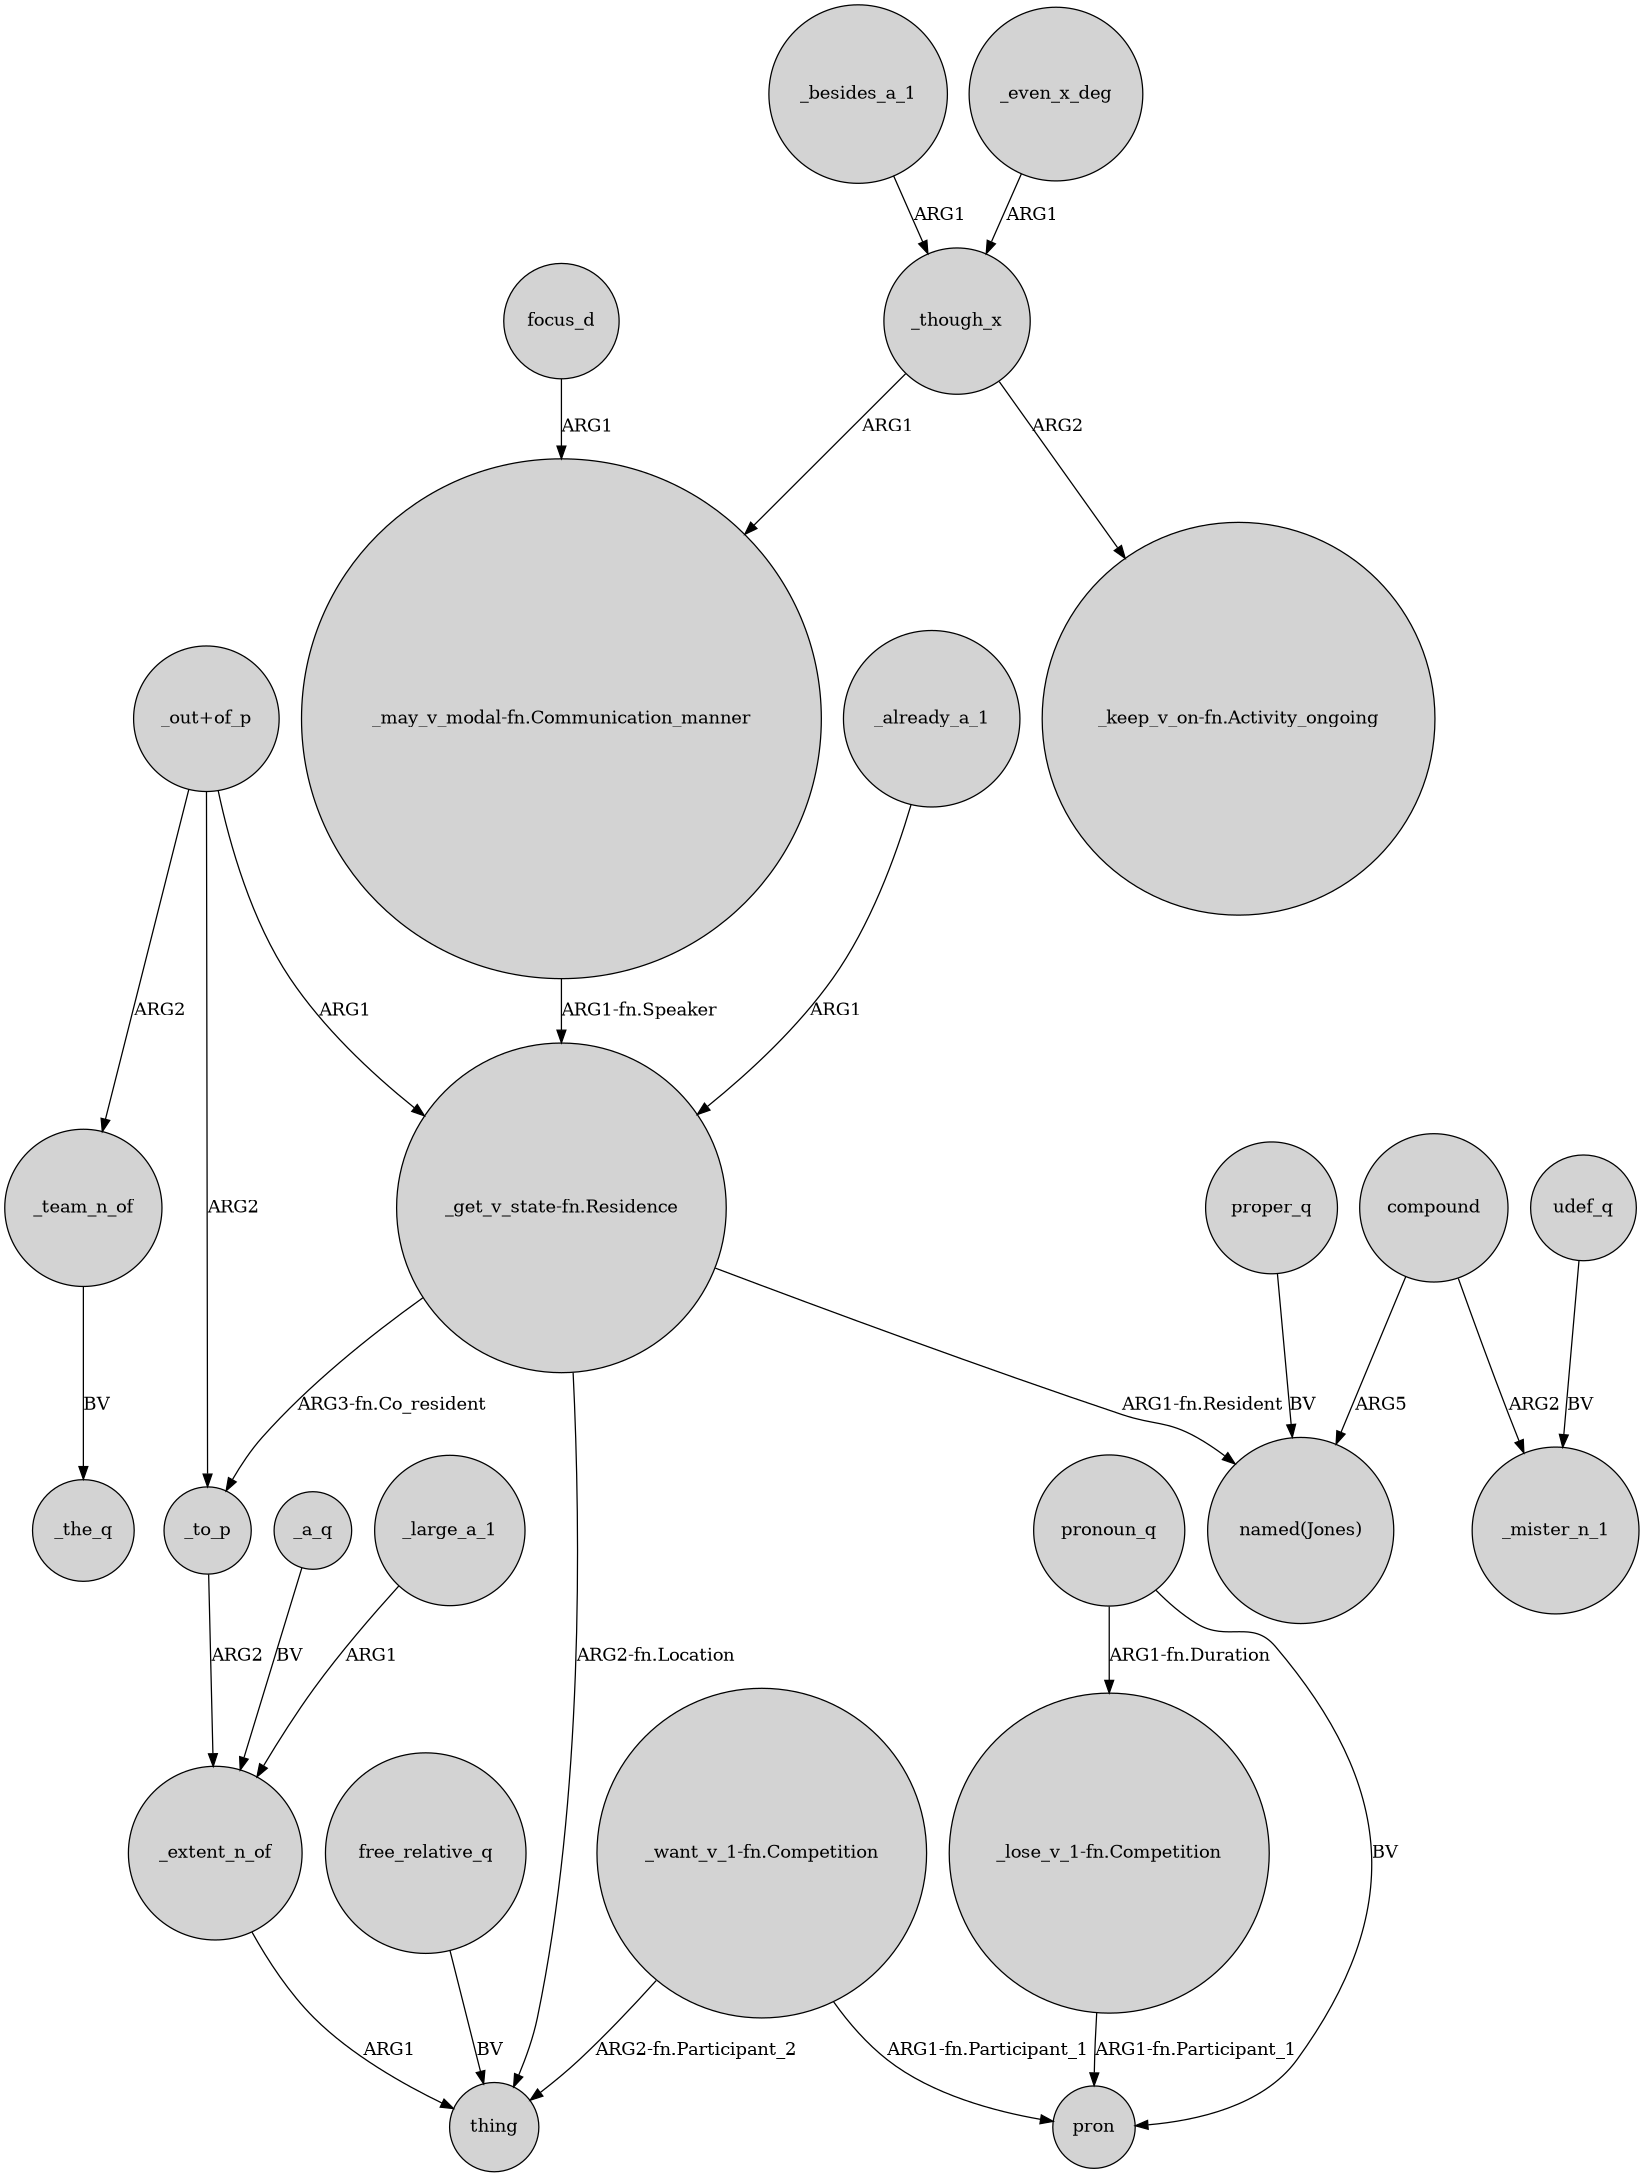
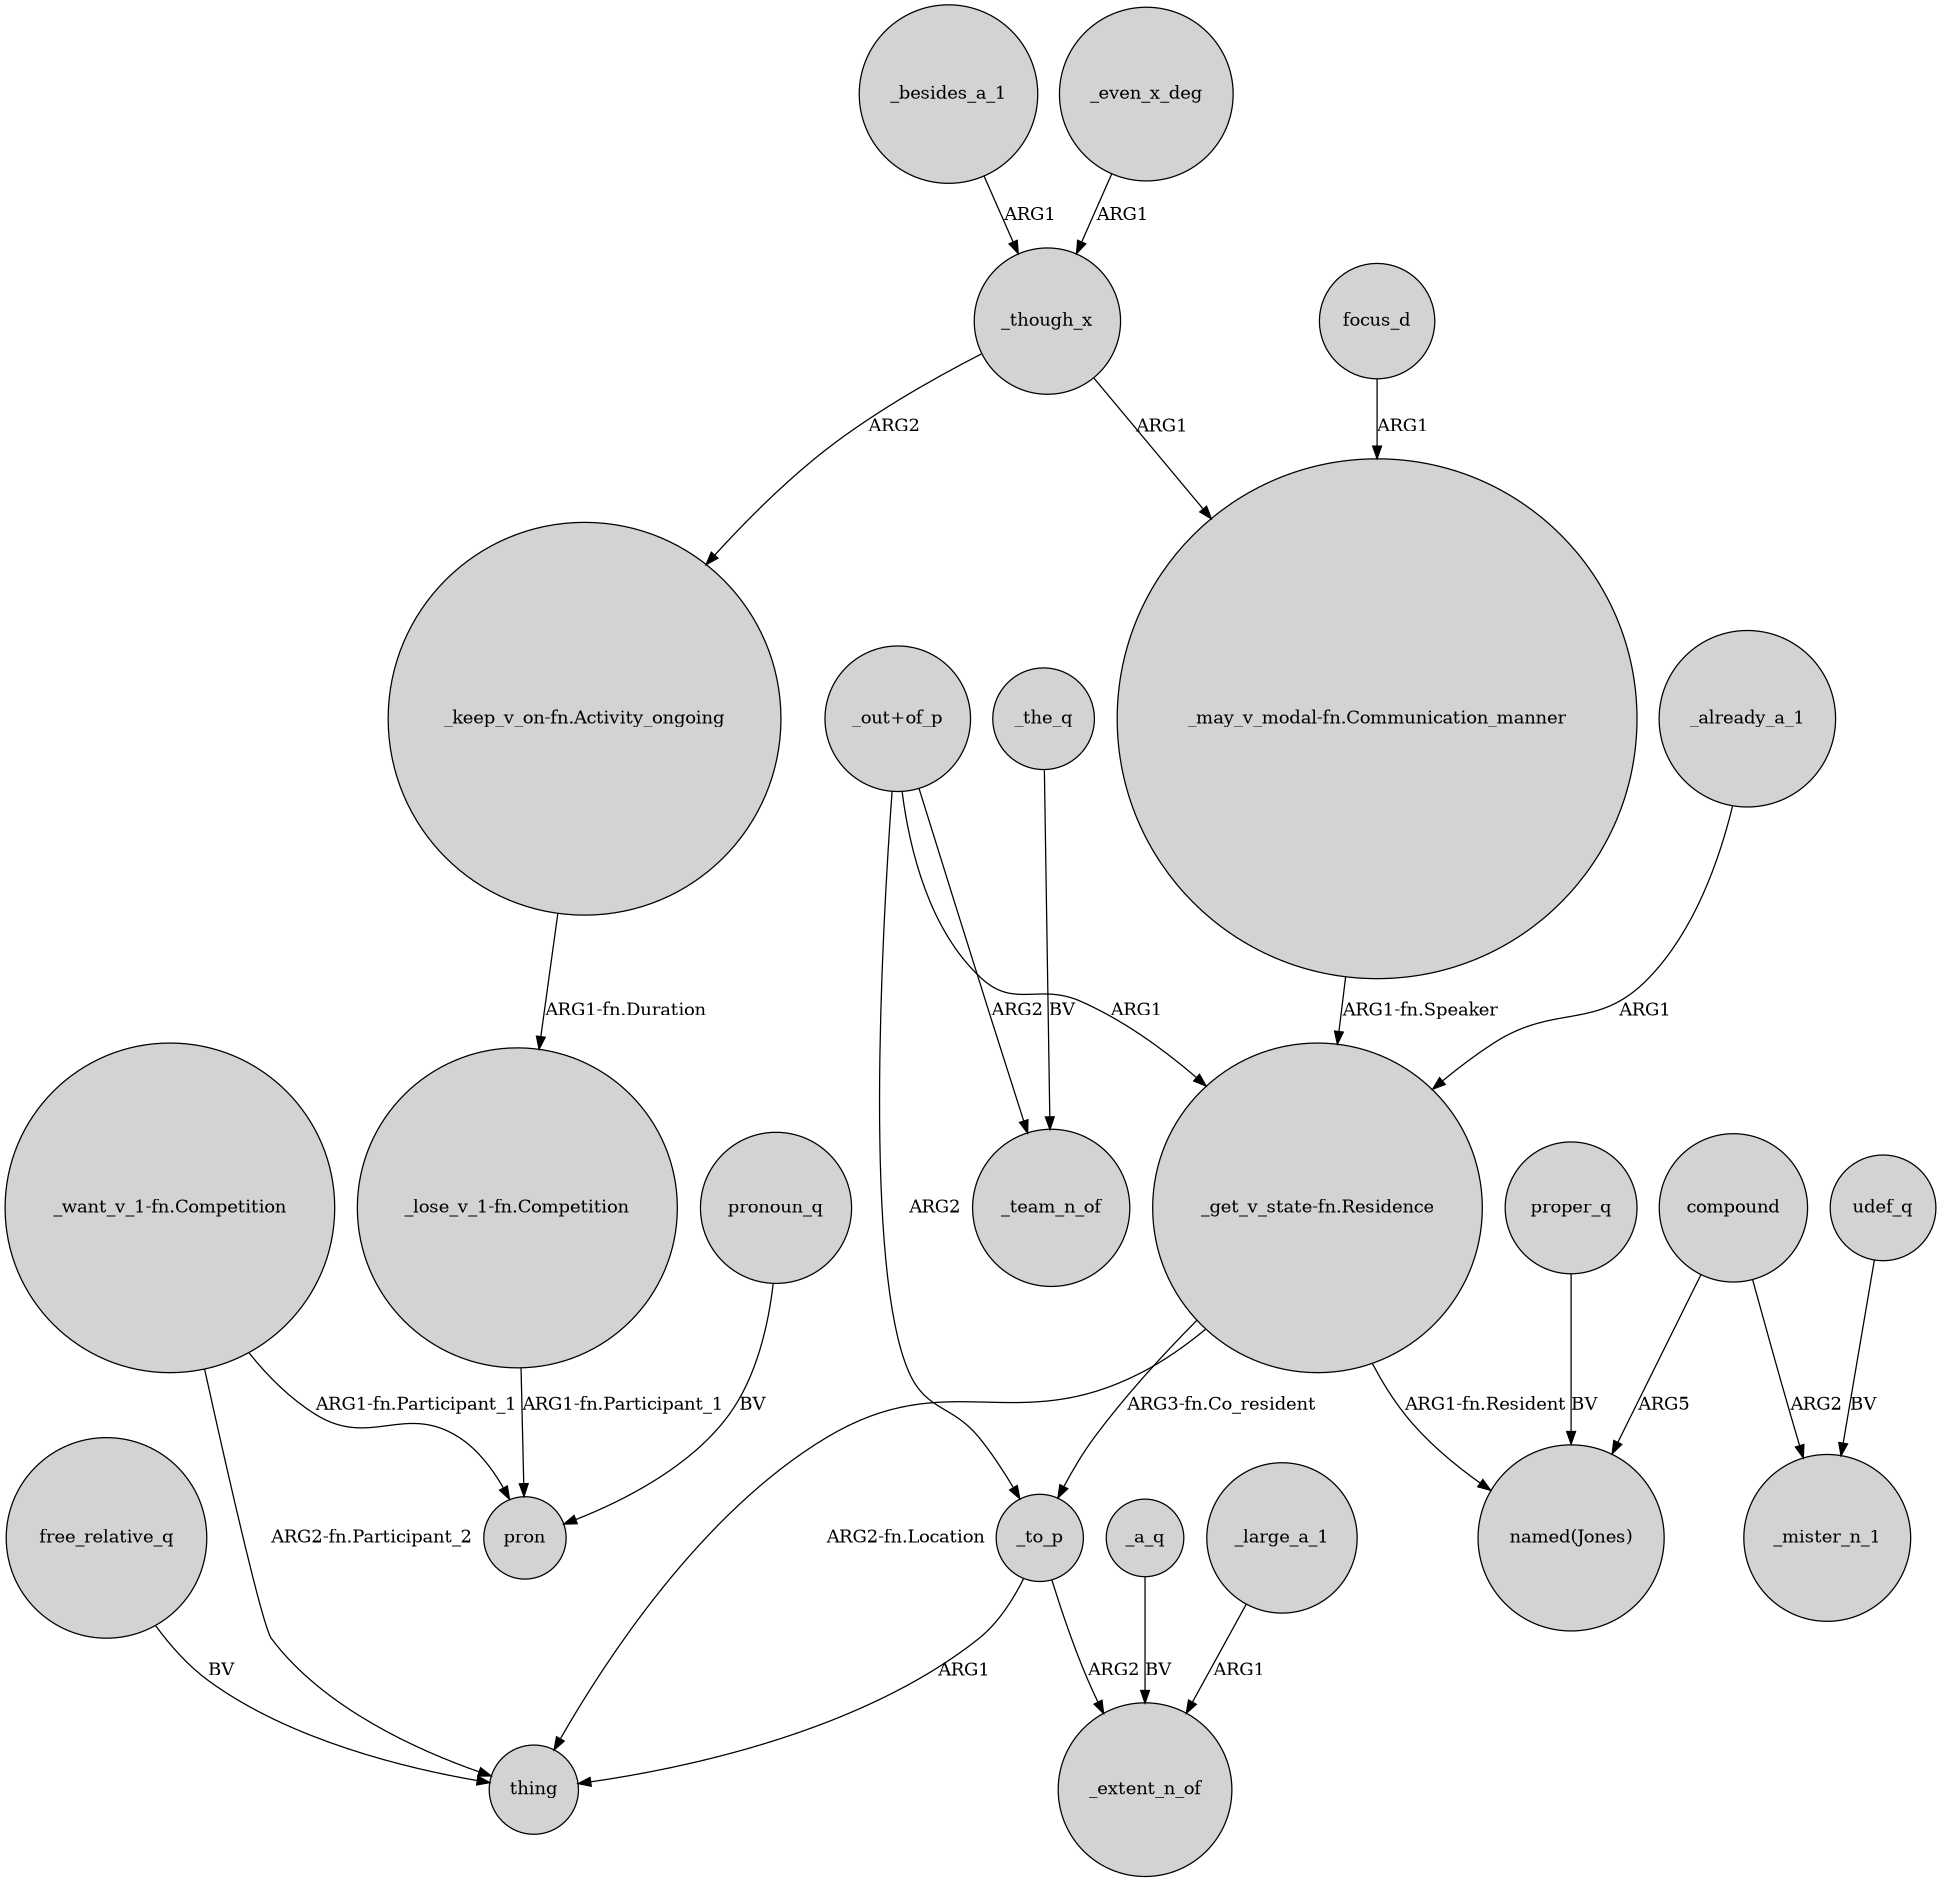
(83, 1376) -> (1047, 944)
(1109, 1643) -> (549, 975)
(332, 2034) -> (829, 1721)
